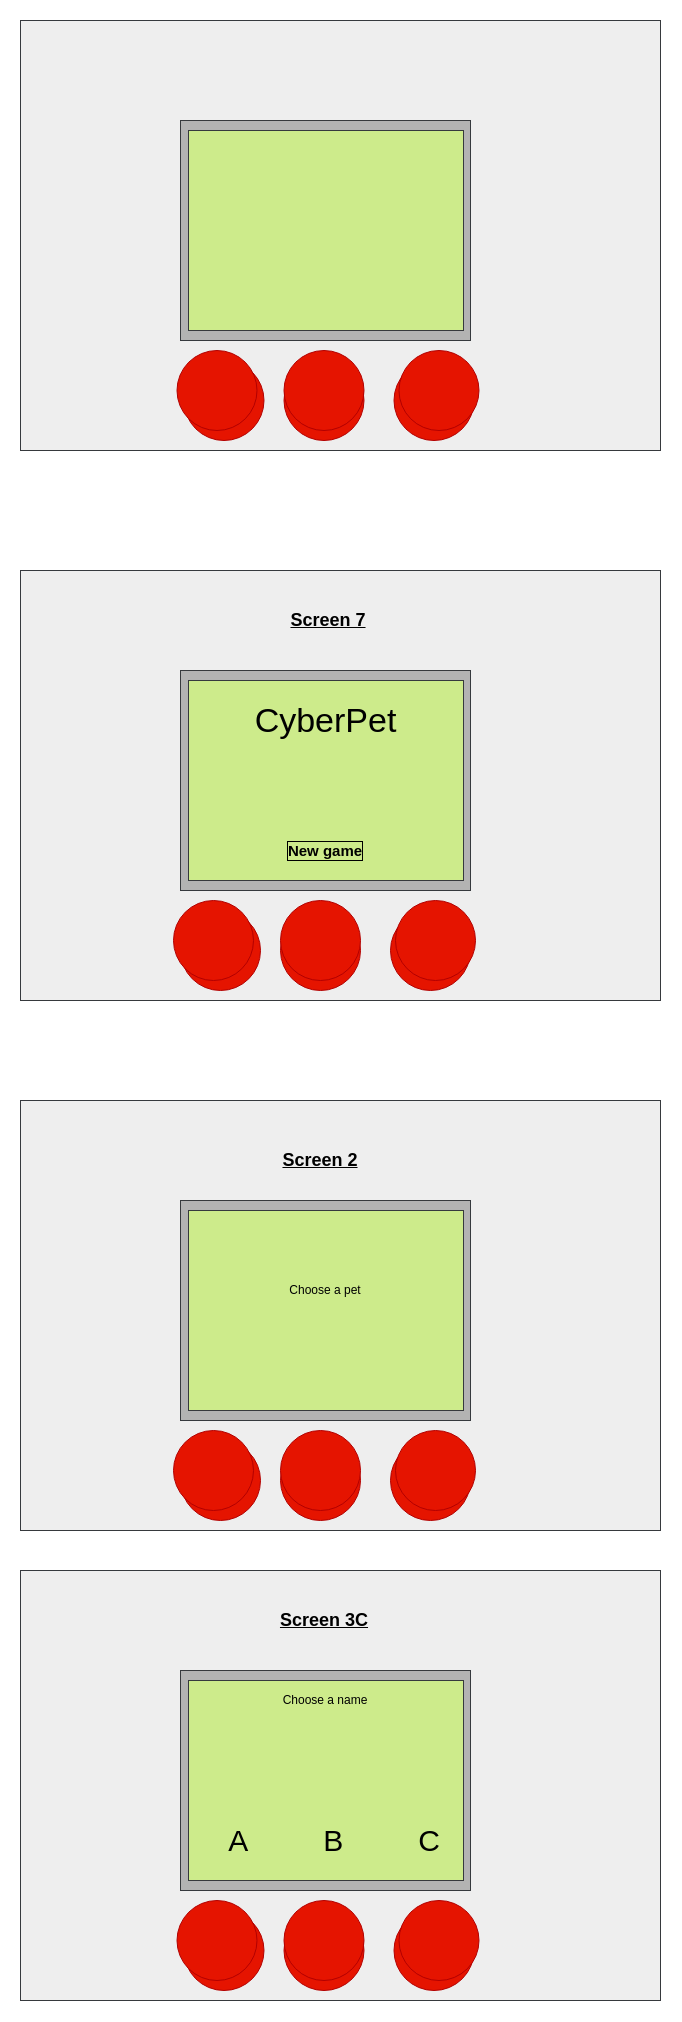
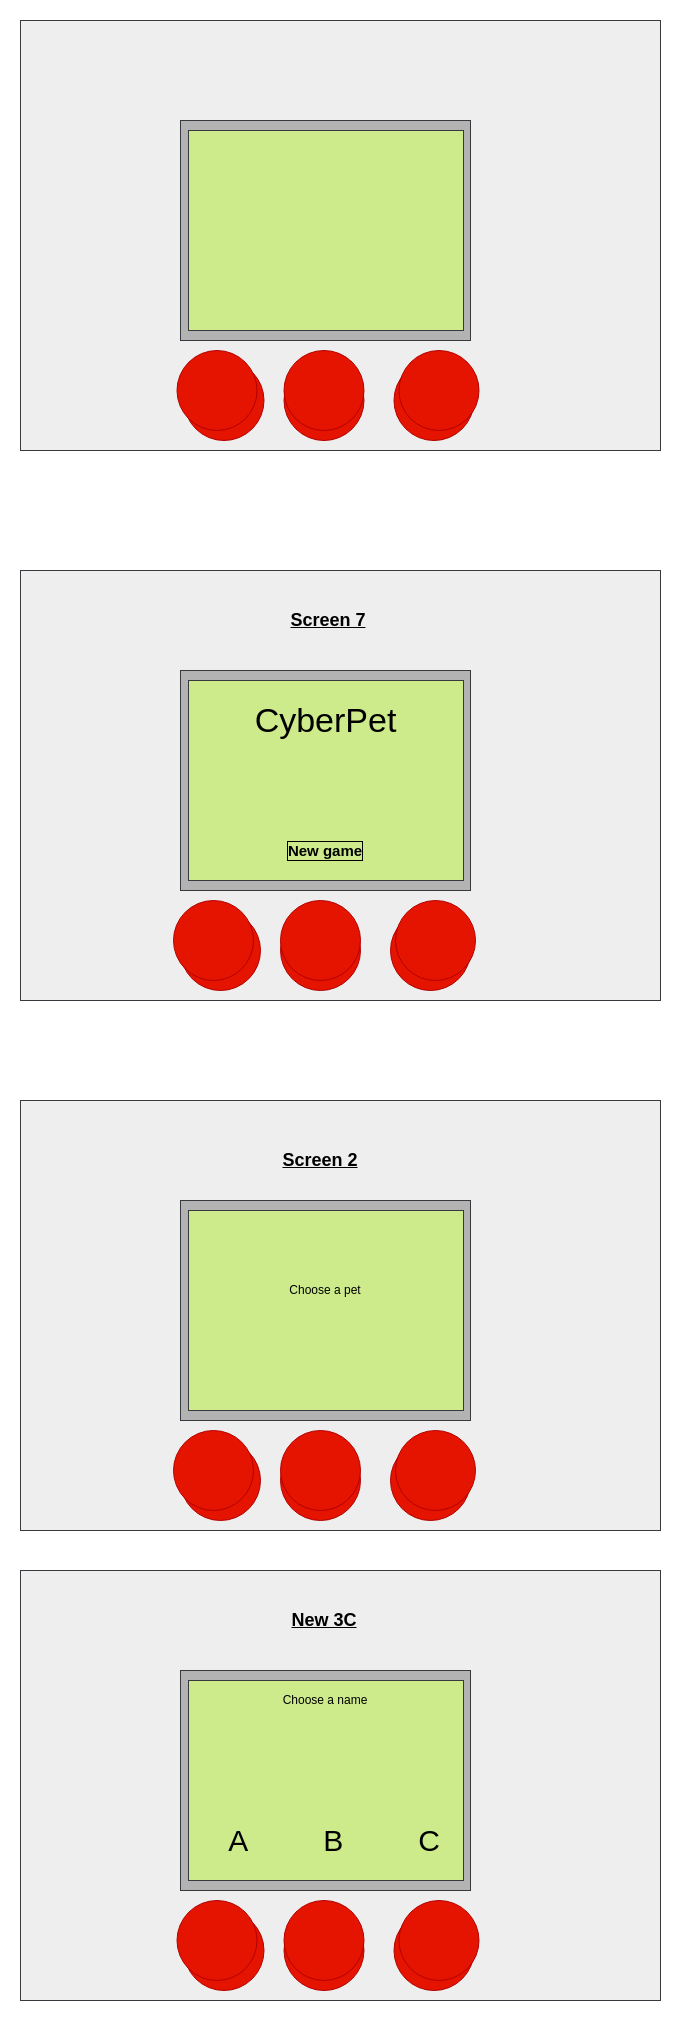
(325, 1621) -> (325, 1621)
